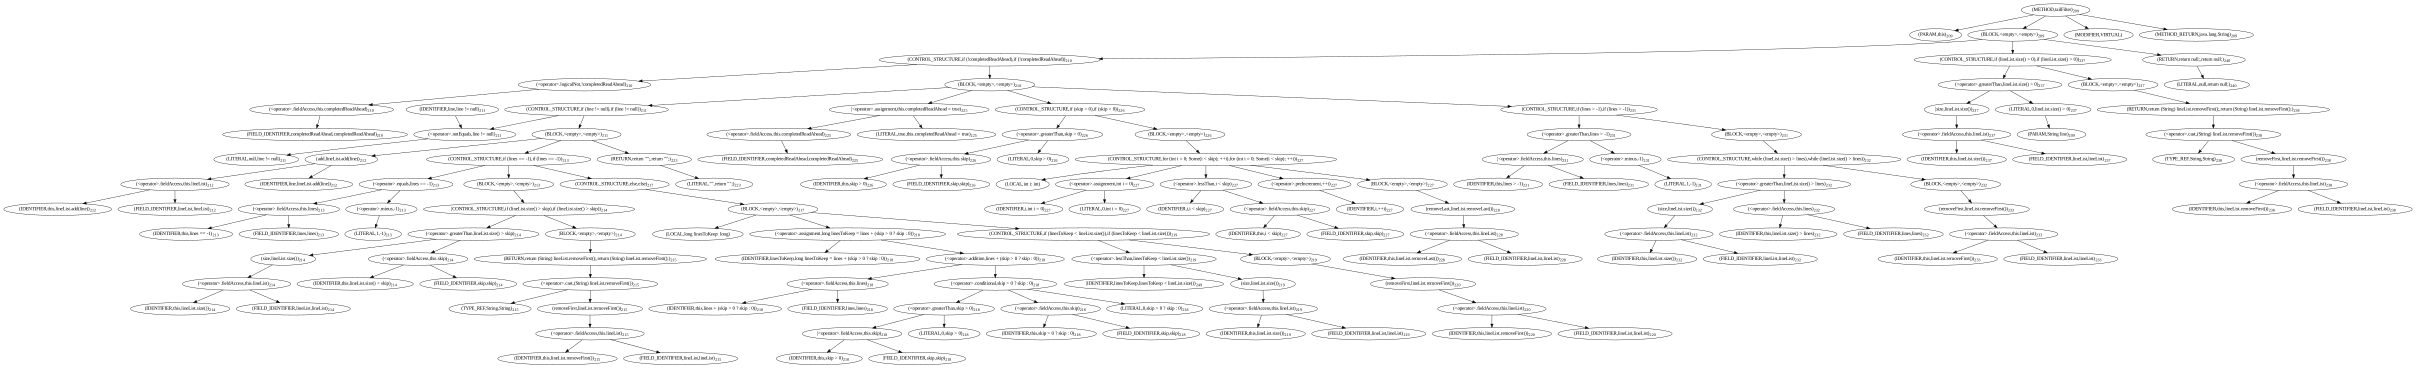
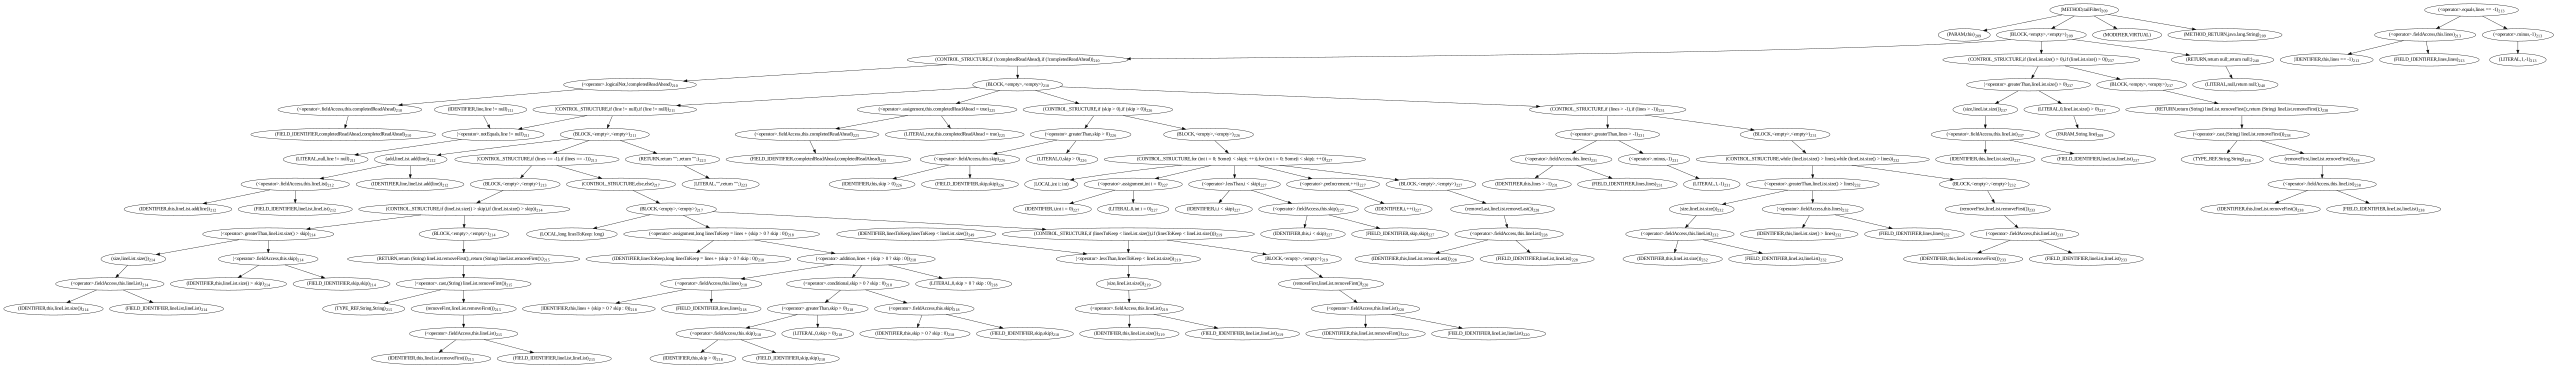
(458, 172) -> none
(1144, 270) -> (1021, 246)
(1075, 296) -> (914, 271)
